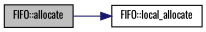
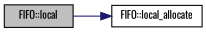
(39, 16) -> (39, 16)
